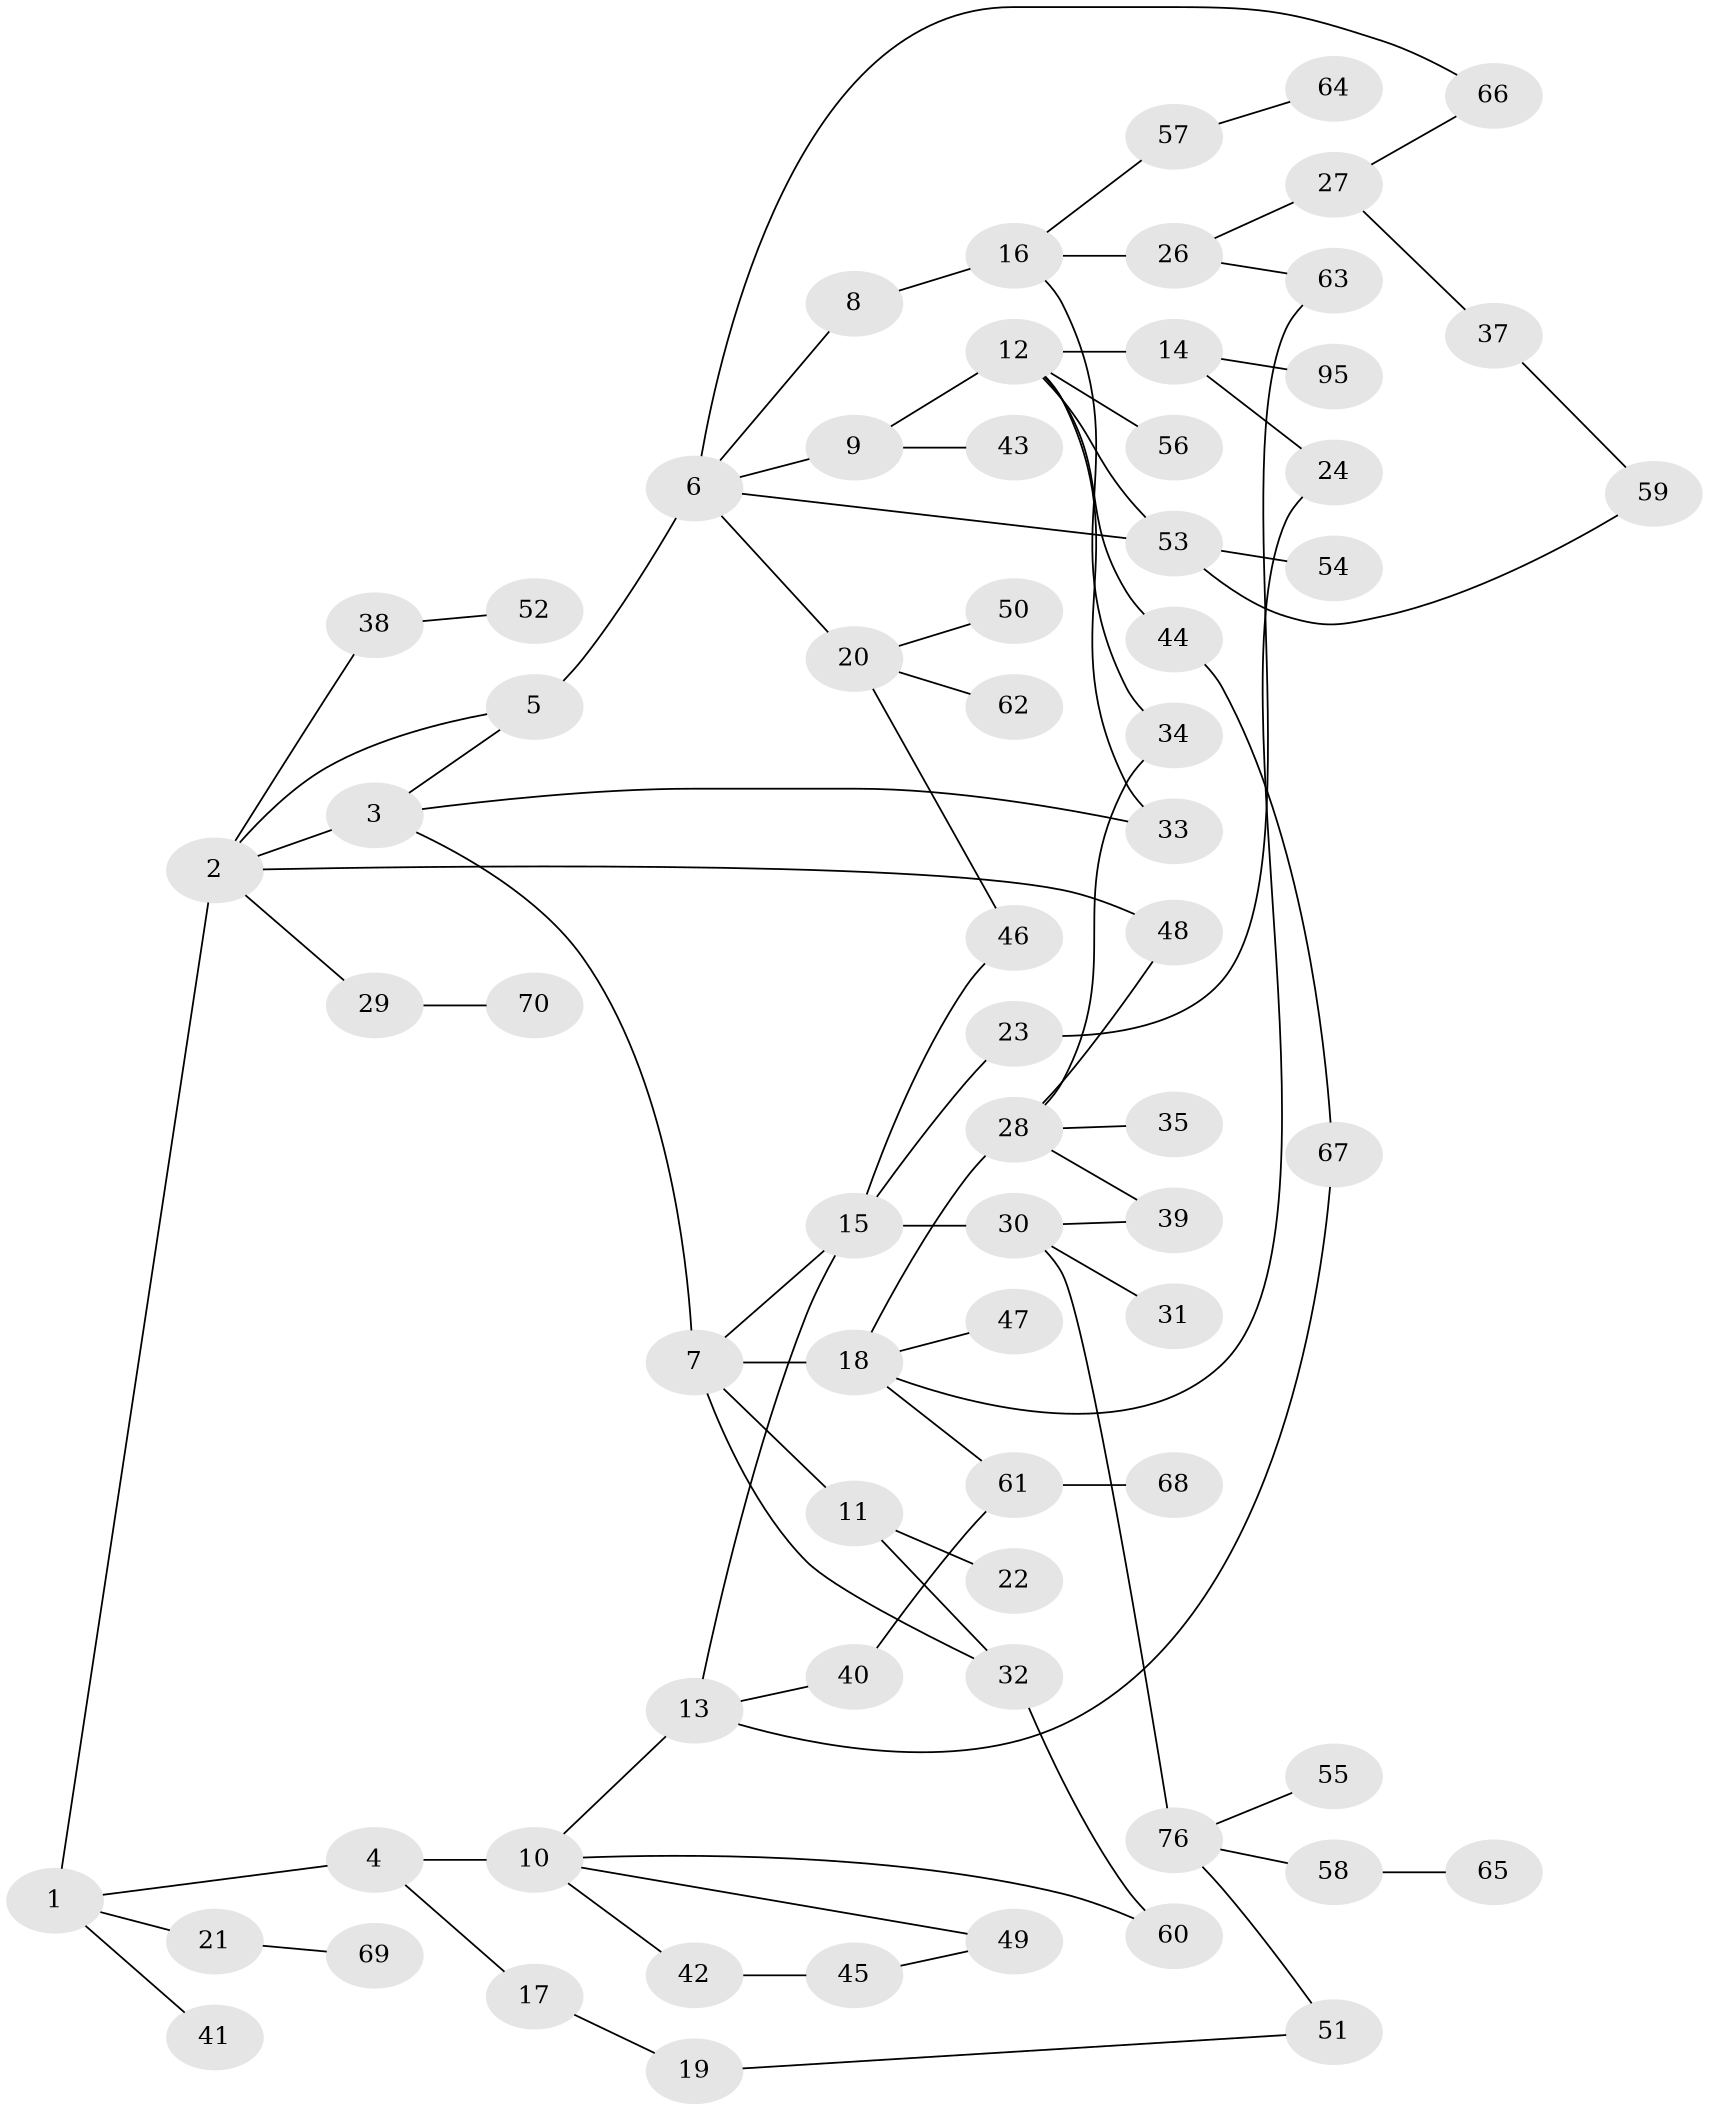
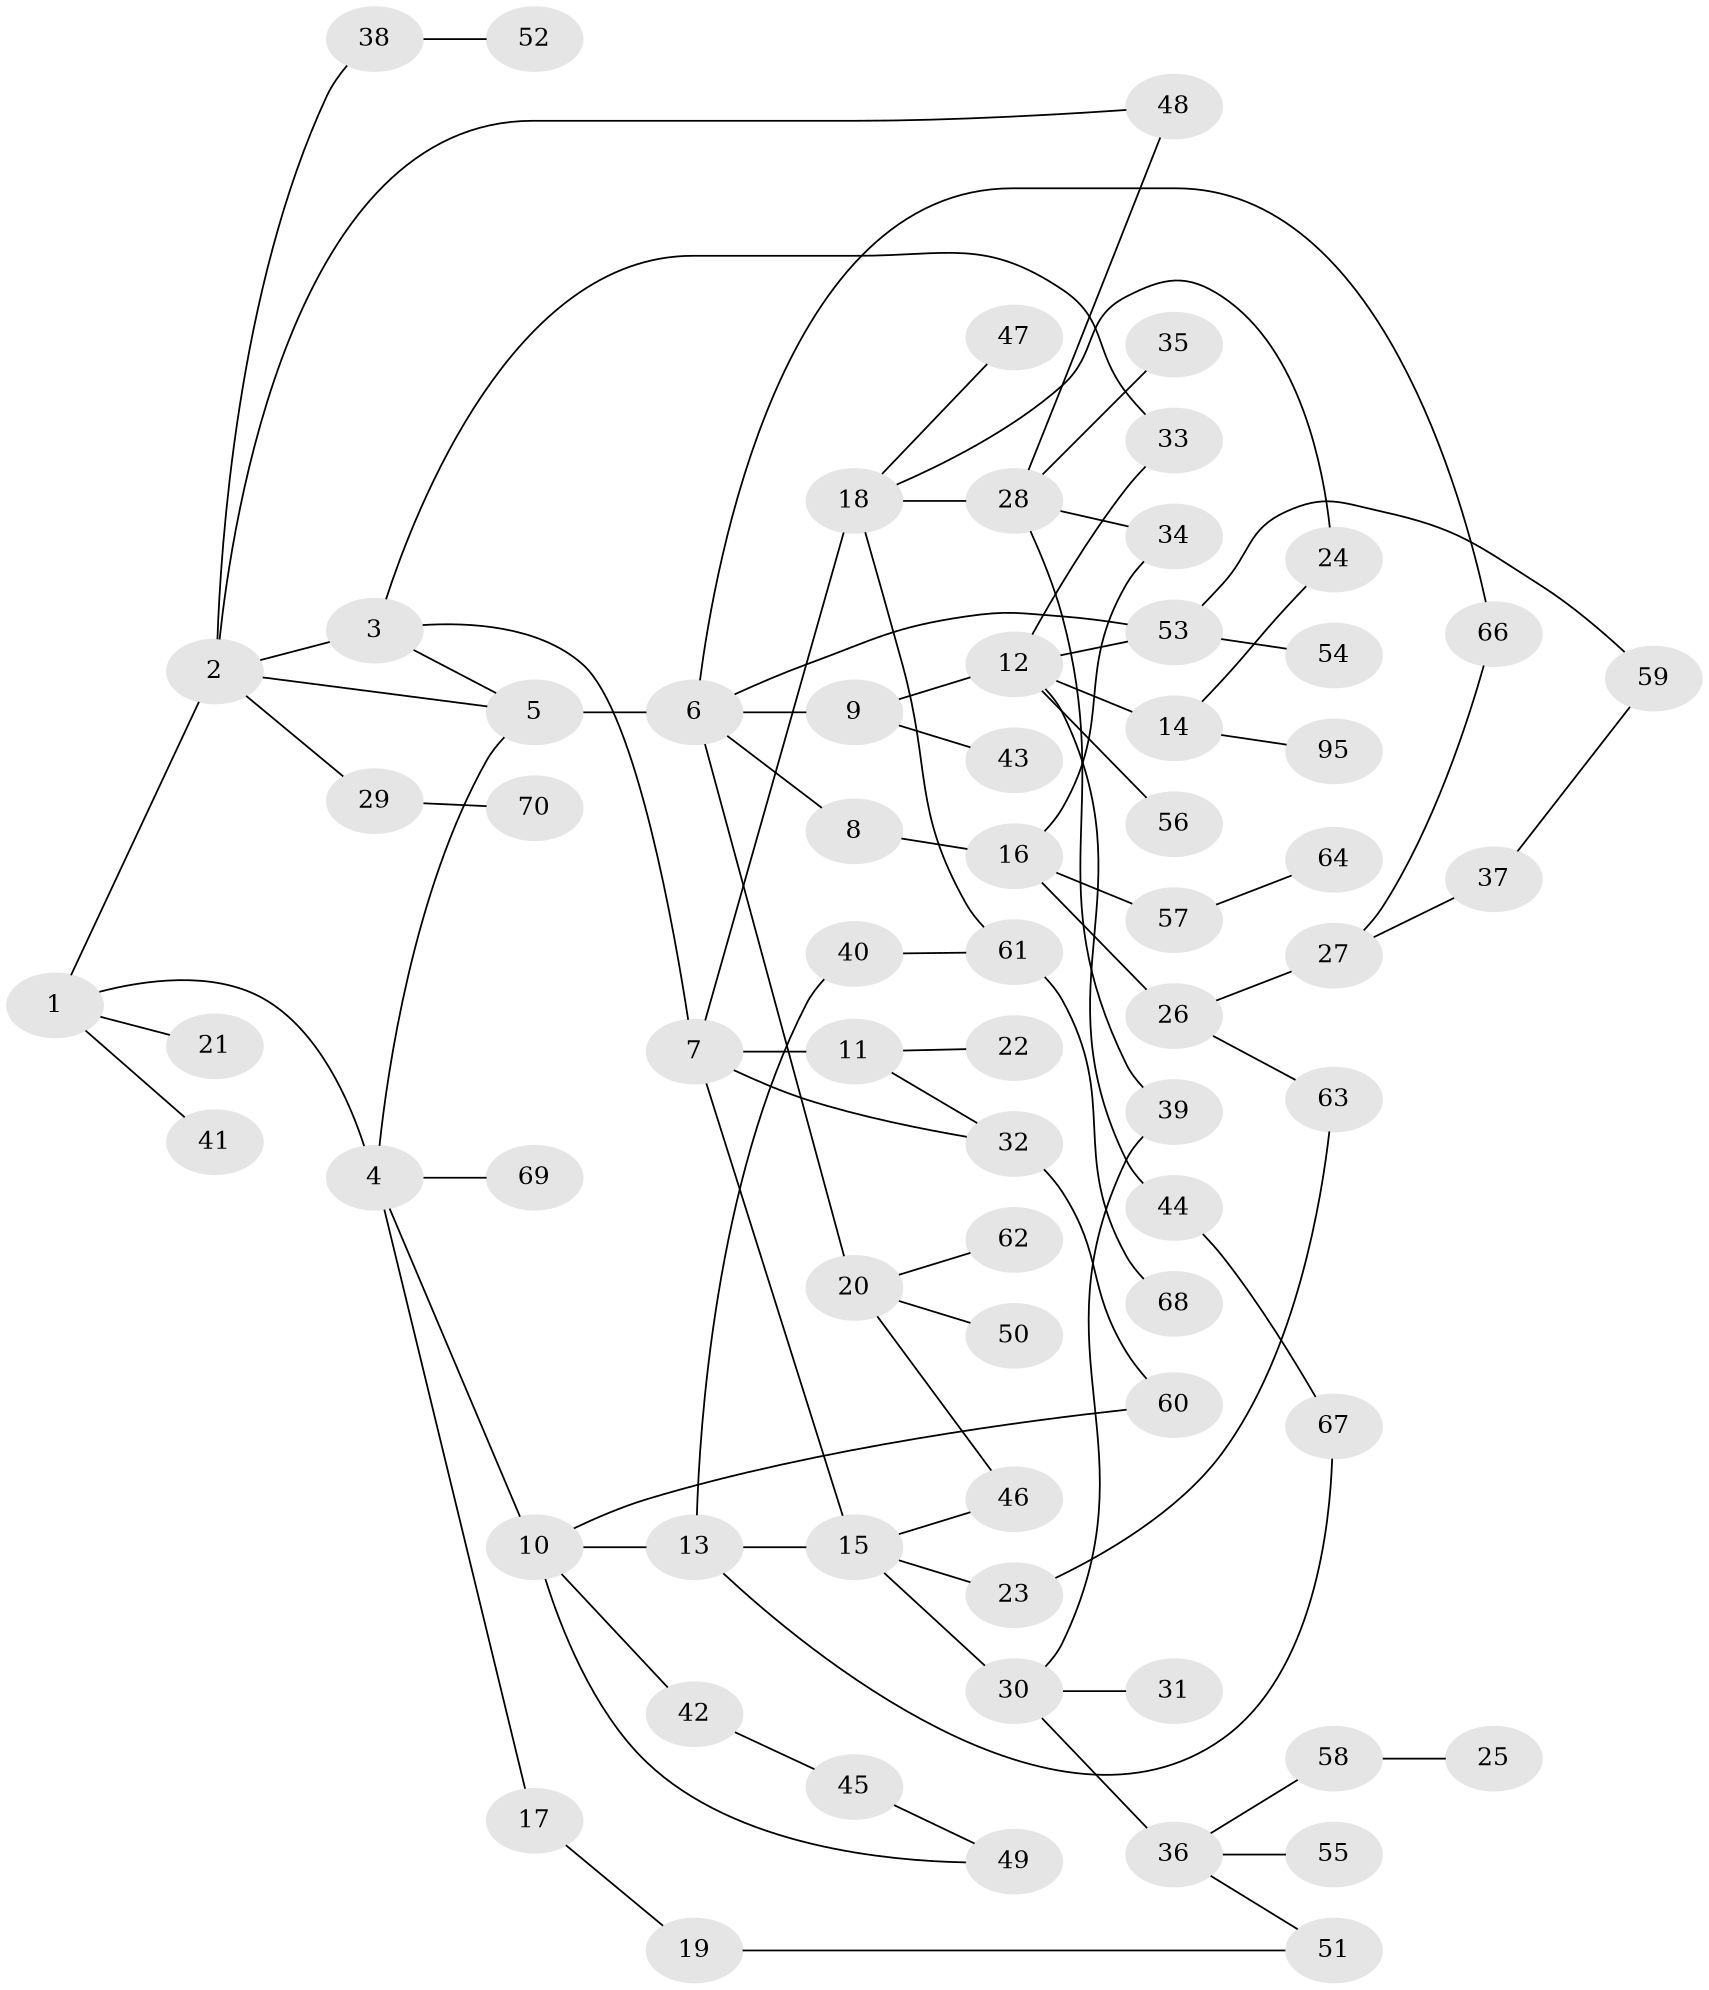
none -> (419, 934)
(1174, 1840) -> (1174, 1855)
(1494, 1872) -> (1494, 1759)
(295, 1949) -> (455, 1178)
